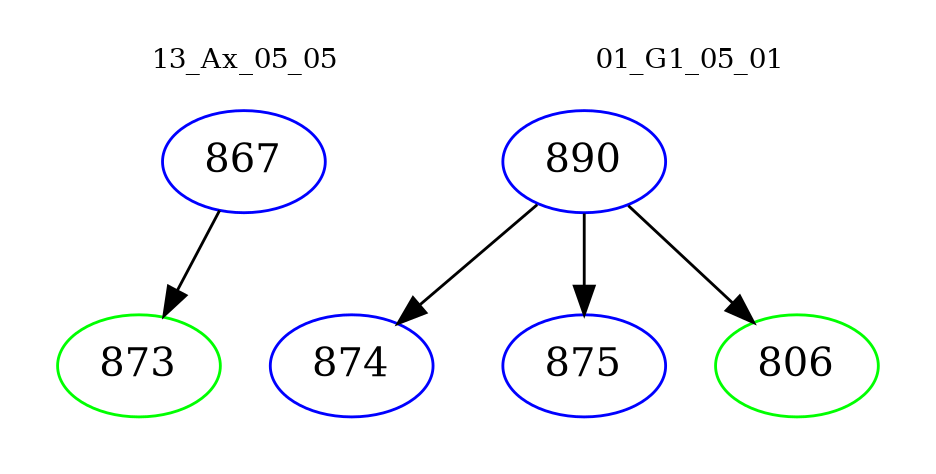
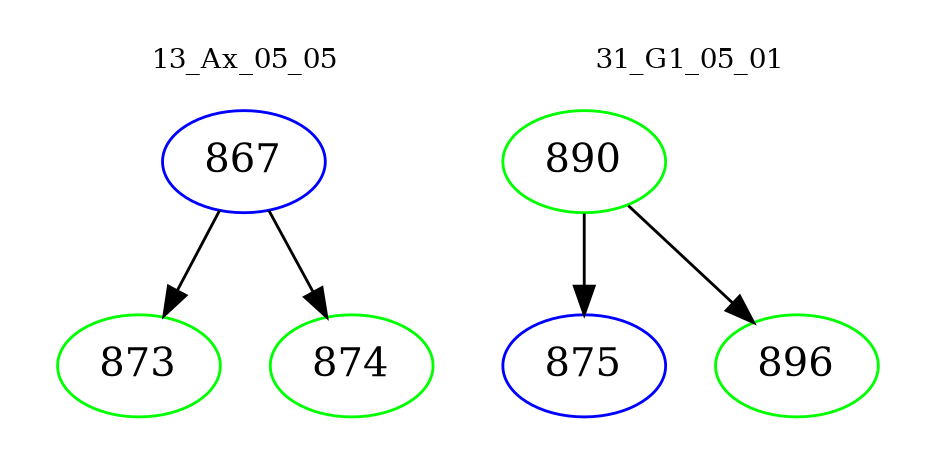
(691, 61) -> (691, 61)
(584, 162) -> (584, 162)
(499, 237) -> (291, 251)
(352, 366) -> (352, 366)
(797, 366) -> (797, 366)
